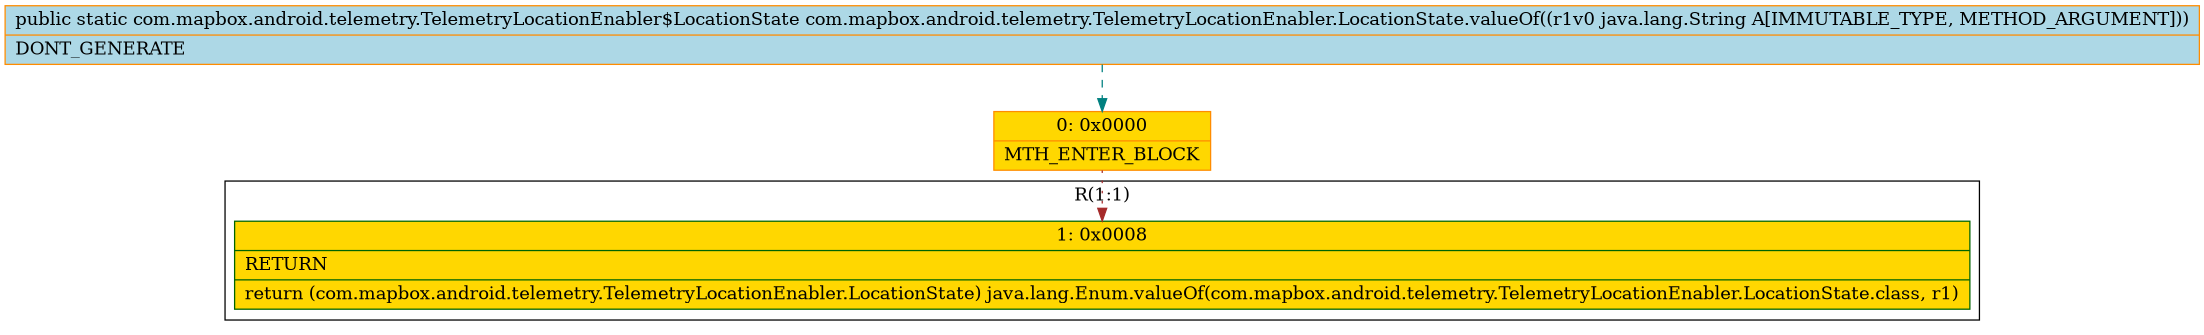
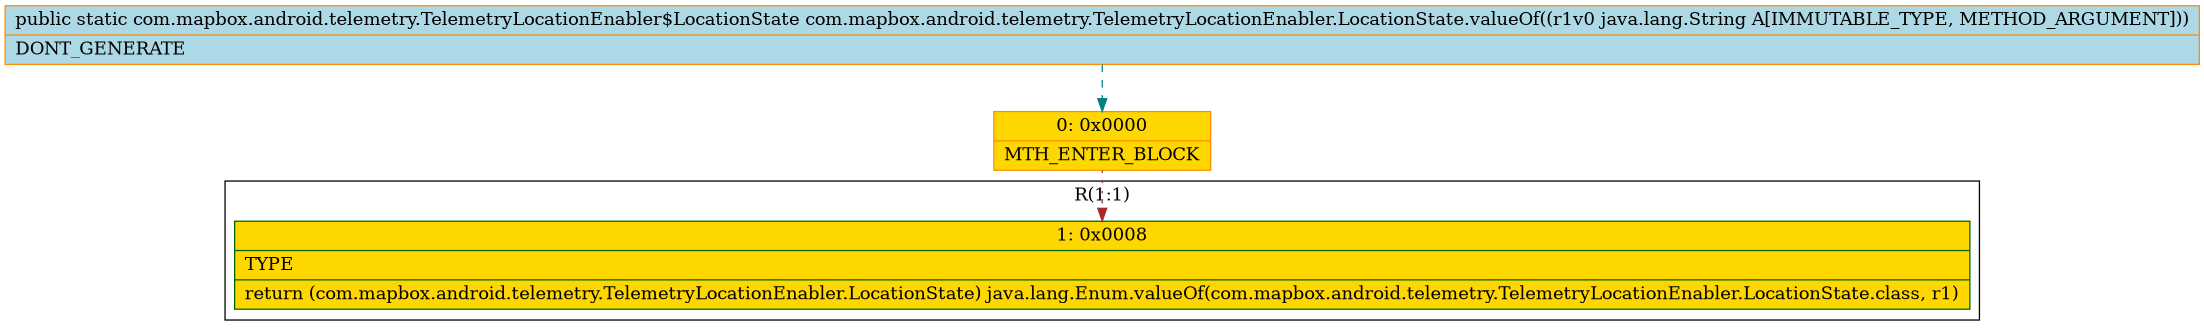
(286, 265) -> (270, 265)
